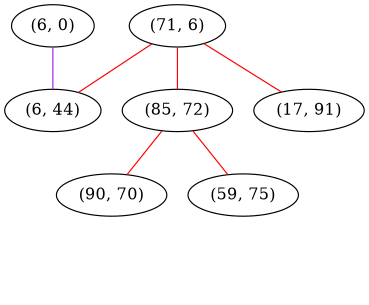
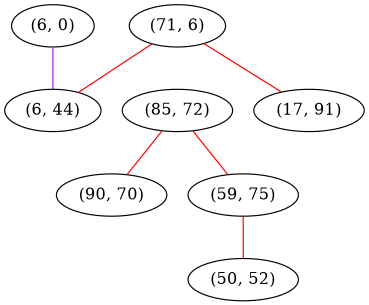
(177, 68) -> none
none -> (243, 280)
